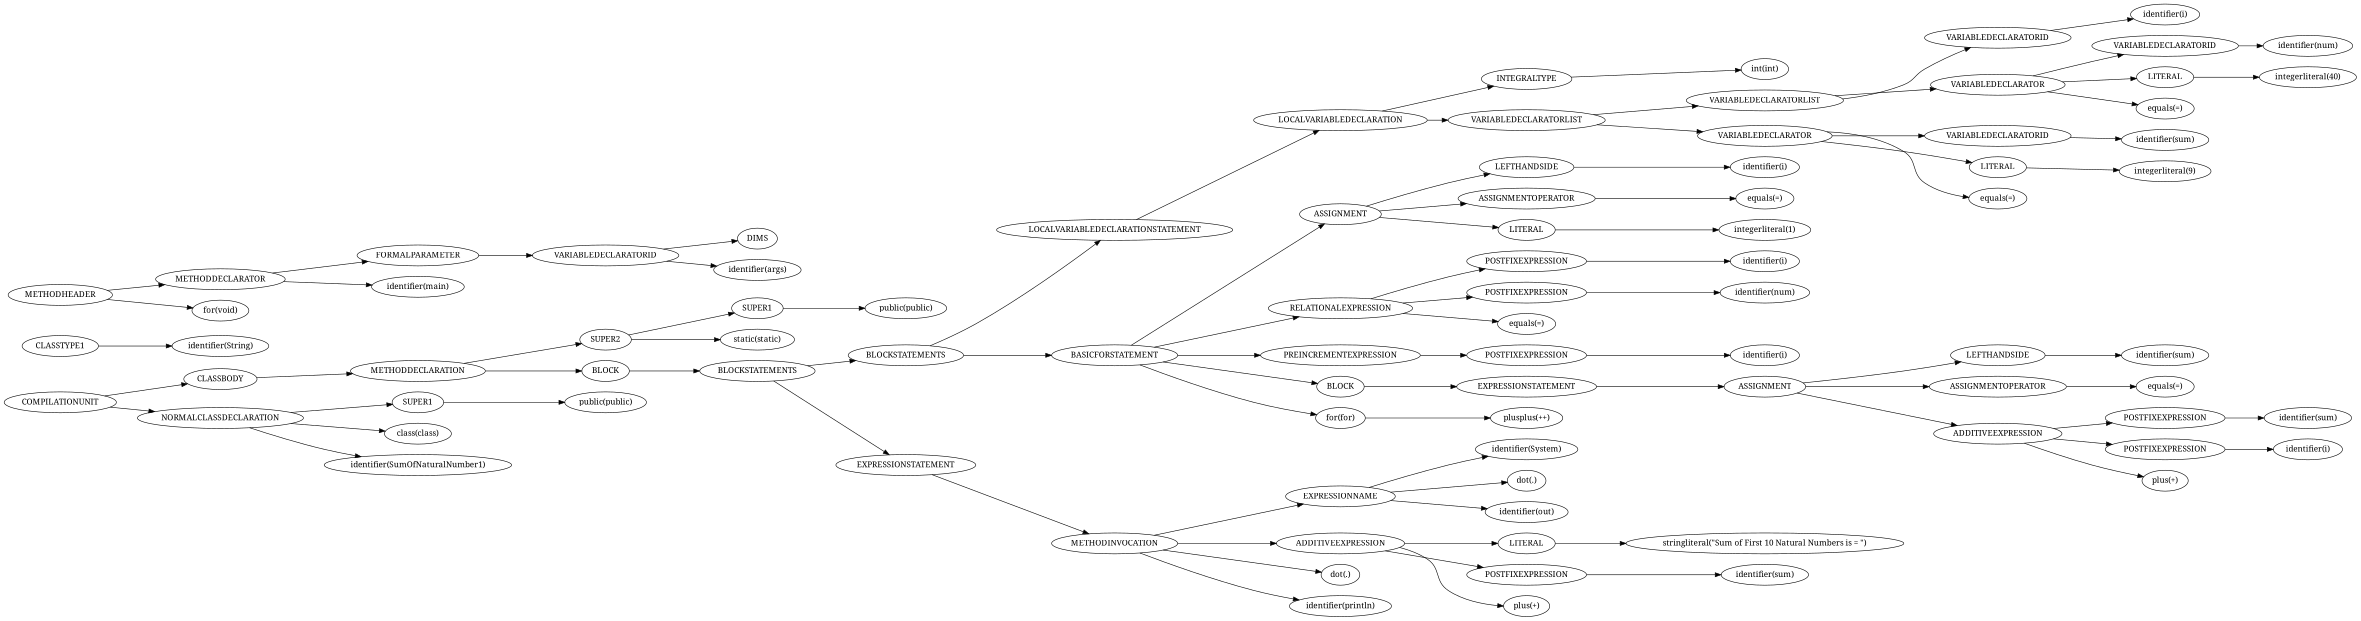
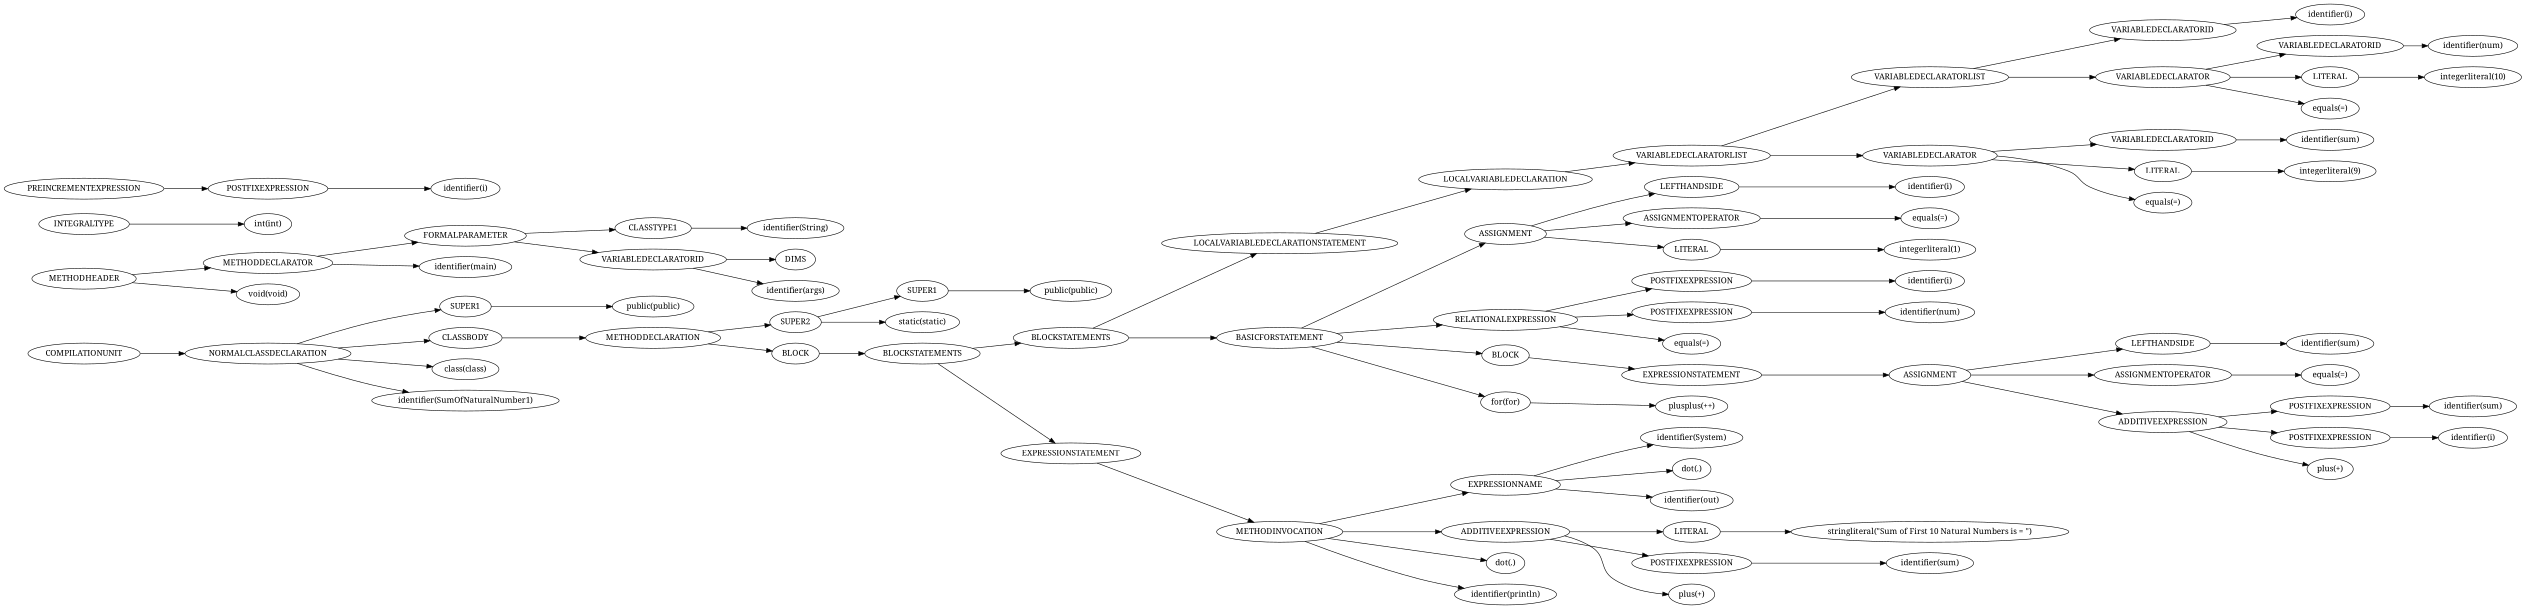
(2308, 77) -> (2473, 77)
(1435, 99) -> none
none -> (567, 232)
(220, 311) -> (268, 294)
(1216, 355) -> none
(143, 390) -> (381, 345)
